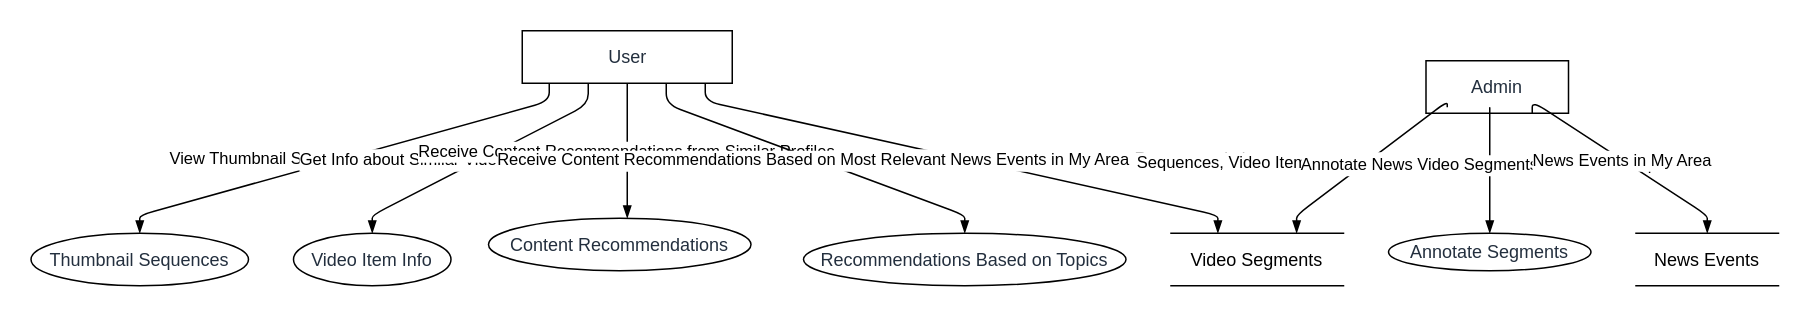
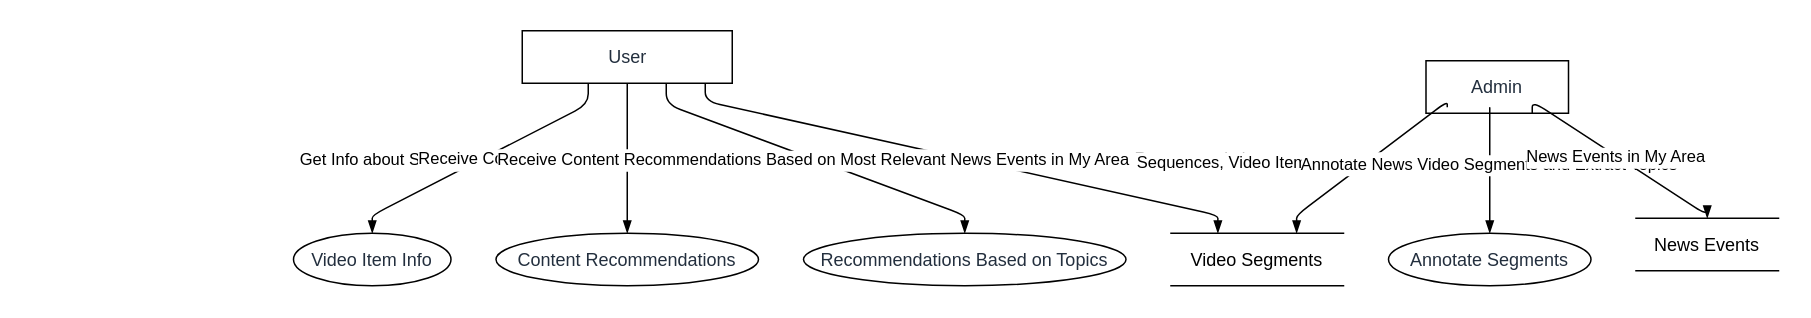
(466, 124) -> none
(620, 245) -> (627, 260)
(1490, 252) -> (1490, 260)
(140, 260) -> none
(1707, 260) -> (1707, 245)
